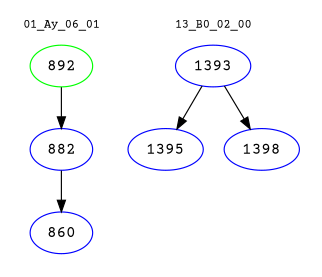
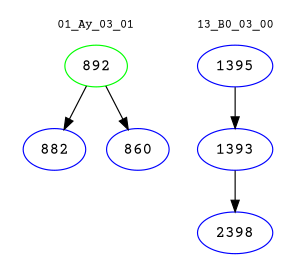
(62, 25) -> (96, 25)
(214, 25) -> (236, 25)
(192, 102) -> (235, 102)
(262, 149) -> (235, 233)
(61, 185) -> (114, 103)
